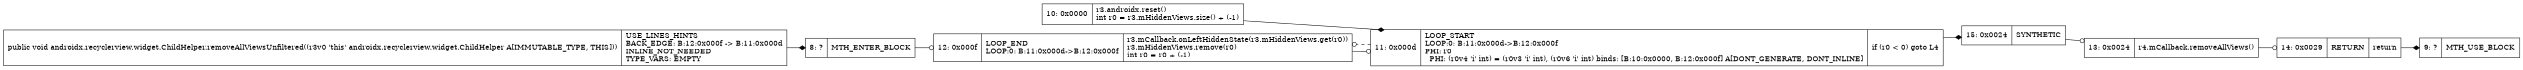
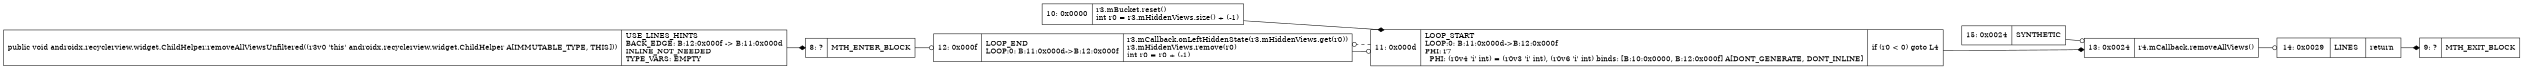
(1132, 10) -> (1132, 10)
(1949, 38) -> (2011, 50)
(2348, 48) -> (2346, 48)
(2480, 48) -> (2481, 48)
(1440, 51) -> (1440, 51)
